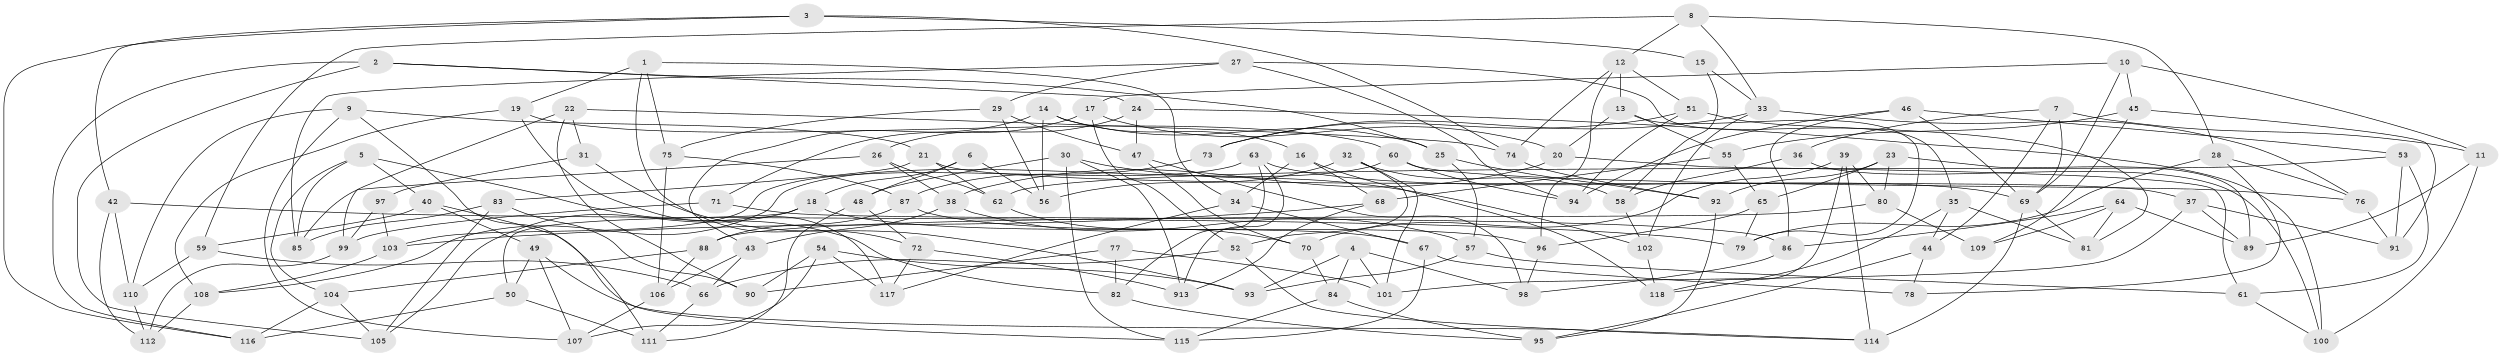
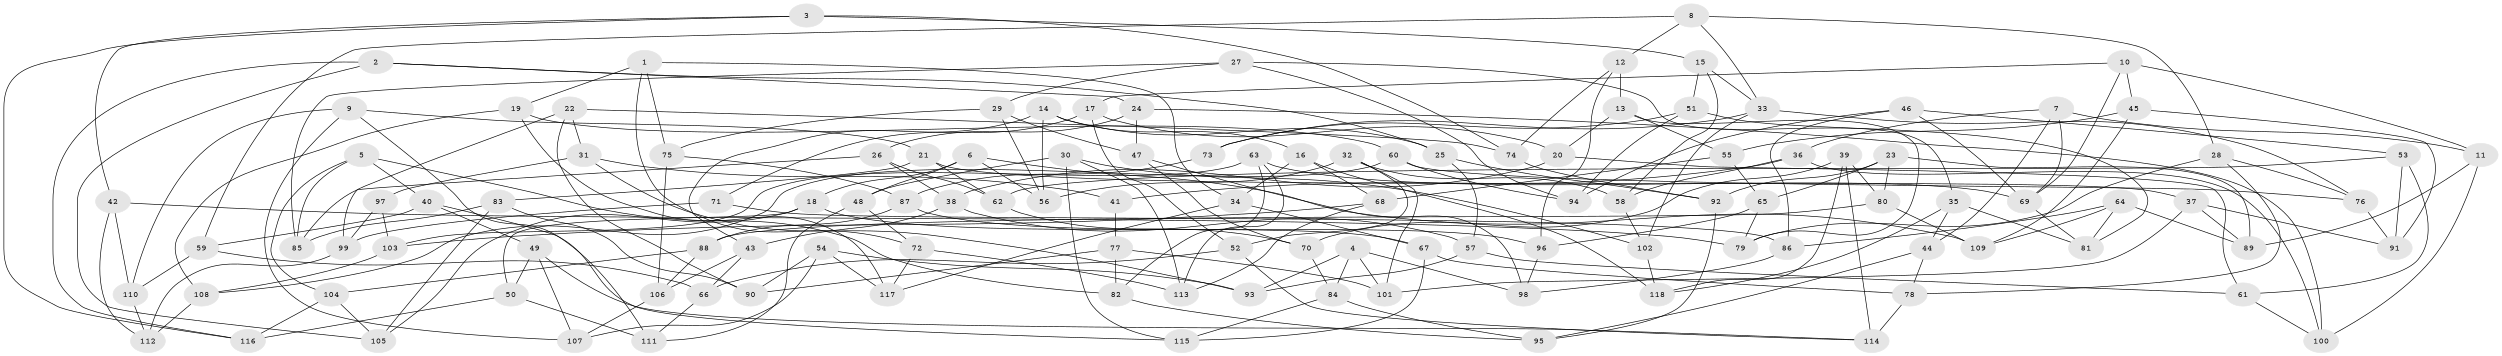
(1656, 85) -> (1696, 85)
none -> (1115, 202)
none -> (1474, 223)
(1181, 294) -> (1181, 294)
(1958, 298) -> (1891, 318)
